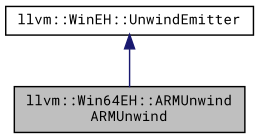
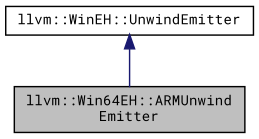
(130, 110) -> (130, 110)
